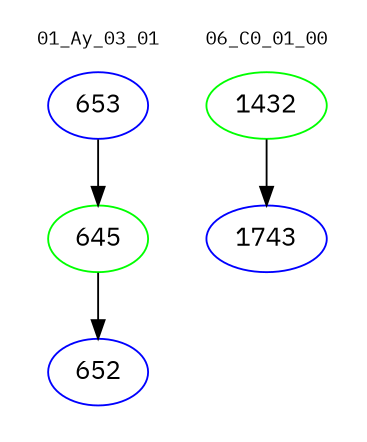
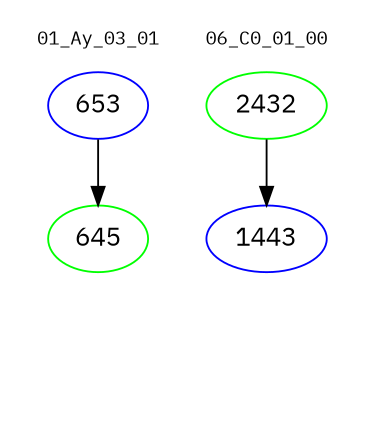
(267, 106) -> (267, 106)
(267, 239) -> (267, 239)
(98, 372) -> none
